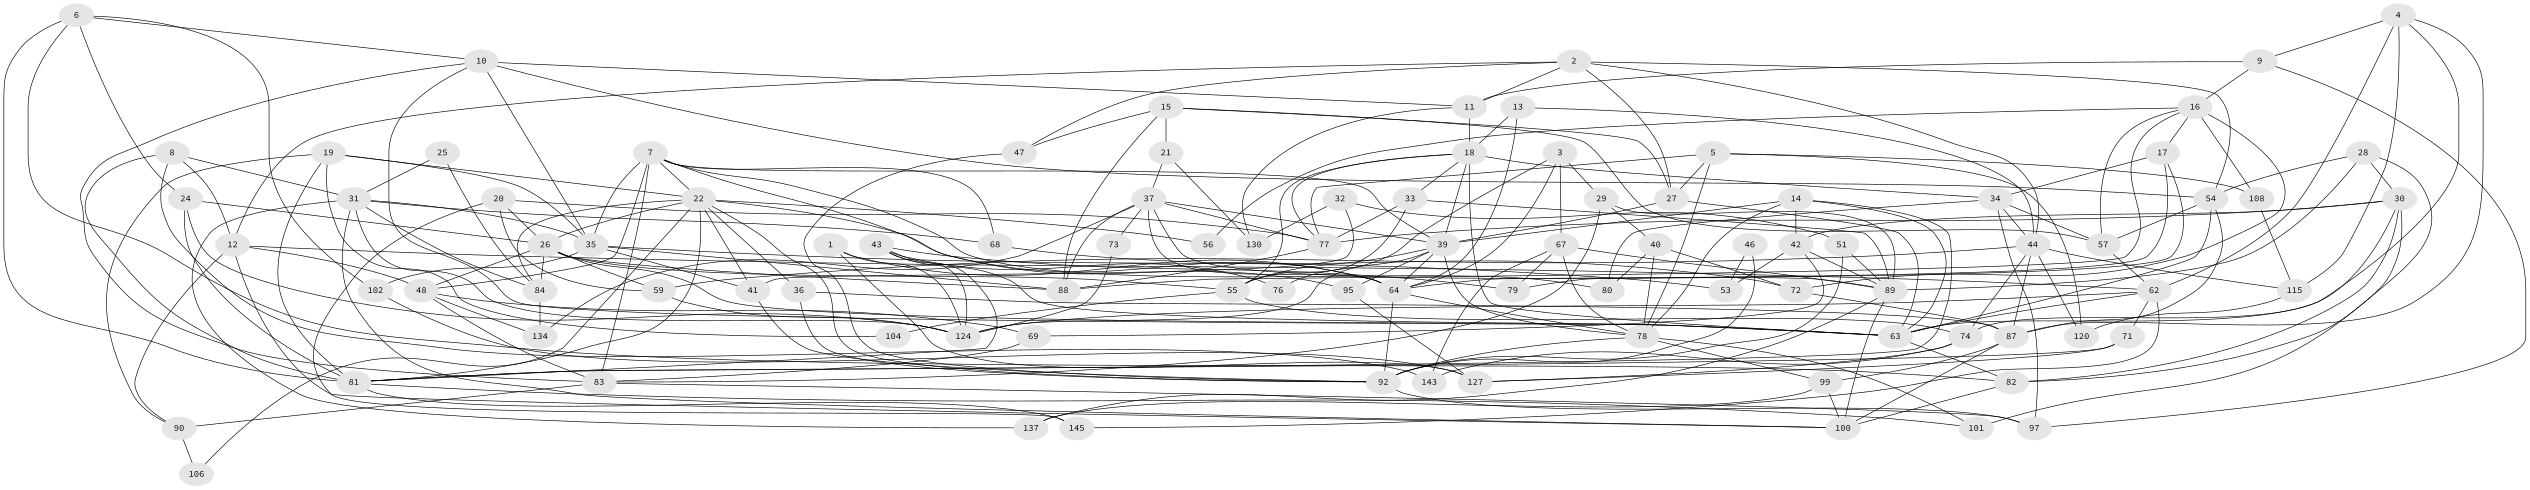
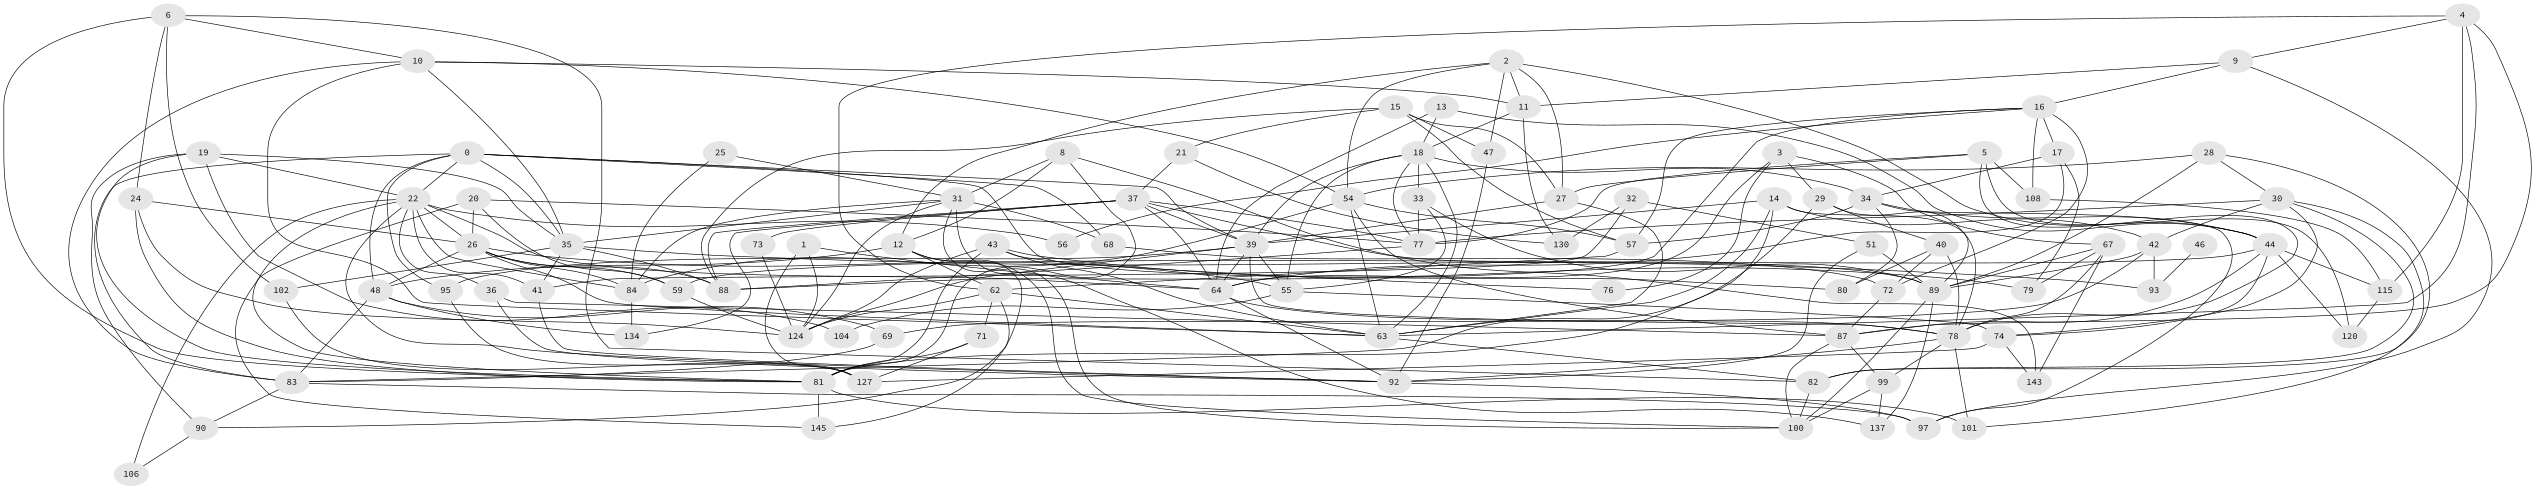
(650, 153) -> (467, 153)
none -> (991, 266)
(1726, 291) -> (2154, 291)
(1665, 348) -> none
